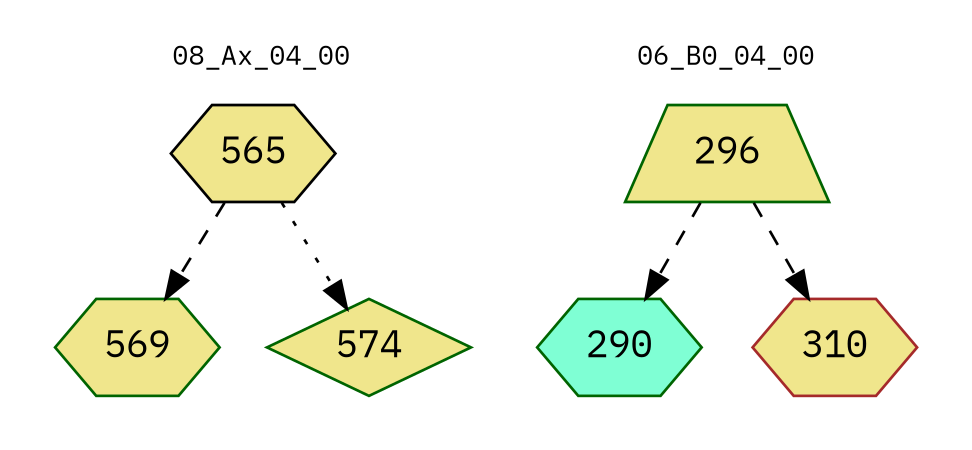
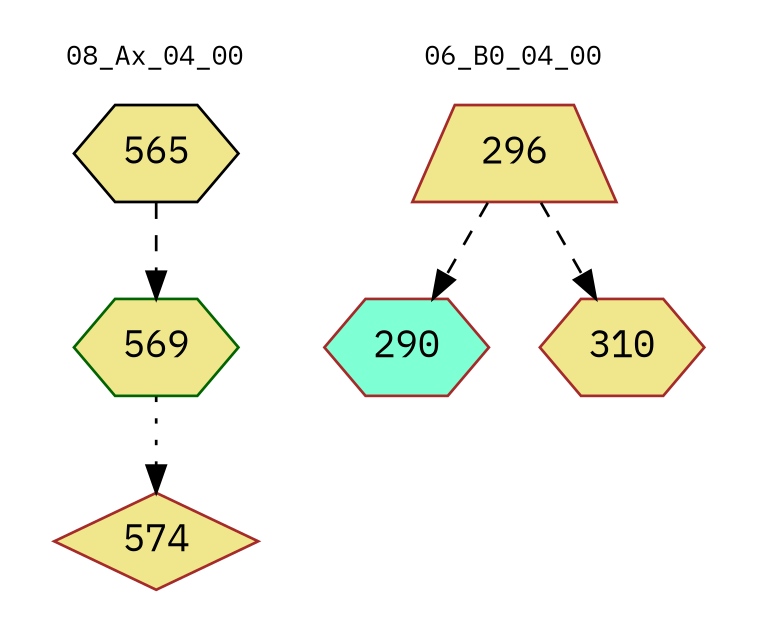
(727, 154) -> (514, 154)
(307, 244) -> (156, 431)
(369, 347) -> (156, 541)
(619, 347) -> (407, 347)
